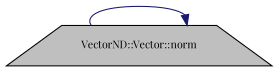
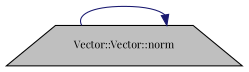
(139, 46) -> (124, 46)
